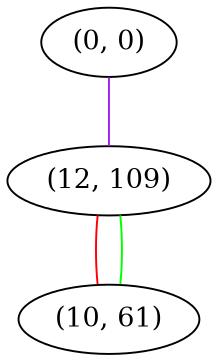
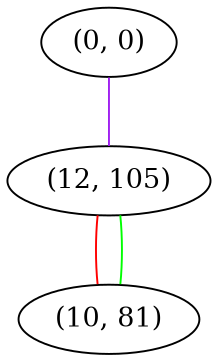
(109, 181) -> (109, 181)
(109, 319) -> (109, 319)
